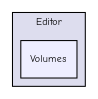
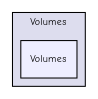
(49, 22) -> (49, 22)
